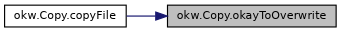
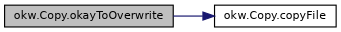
(141, 16) -> (188, 16)
